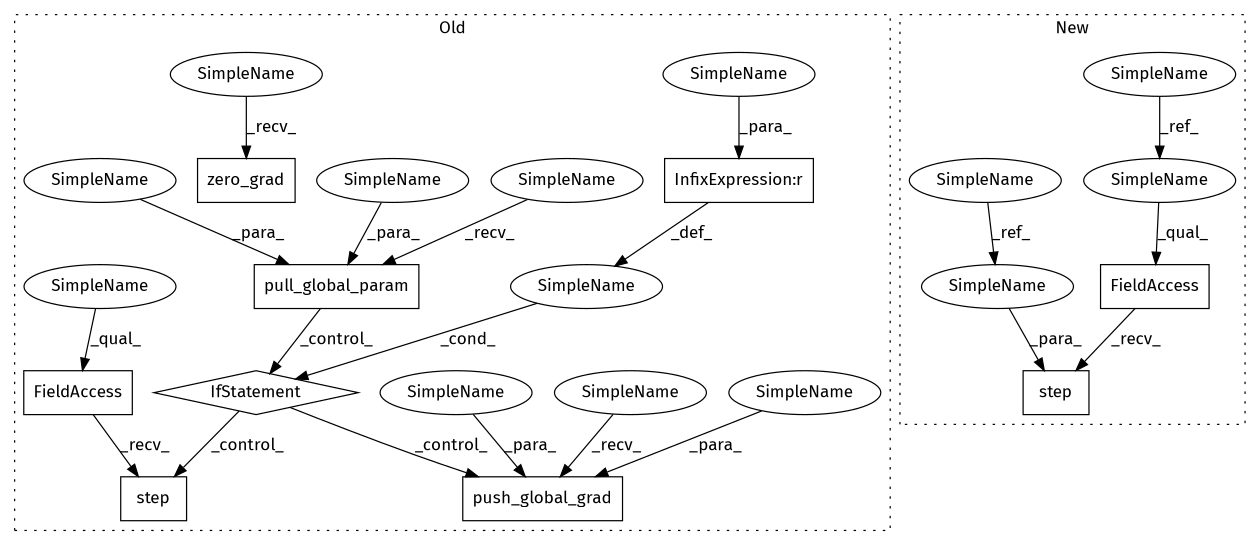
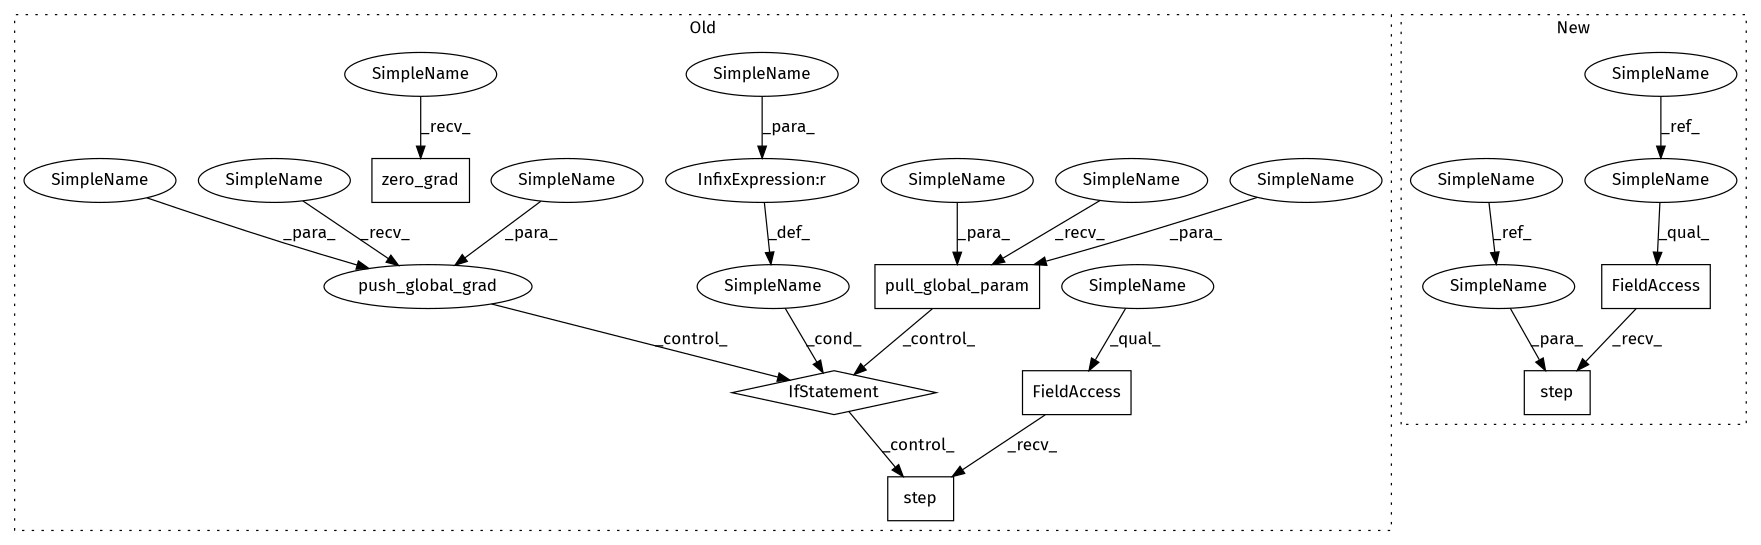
(739, 180) -> (762, 180)
(378, 441) -> (635, 341)
(543, 499) -> (428, 287)
